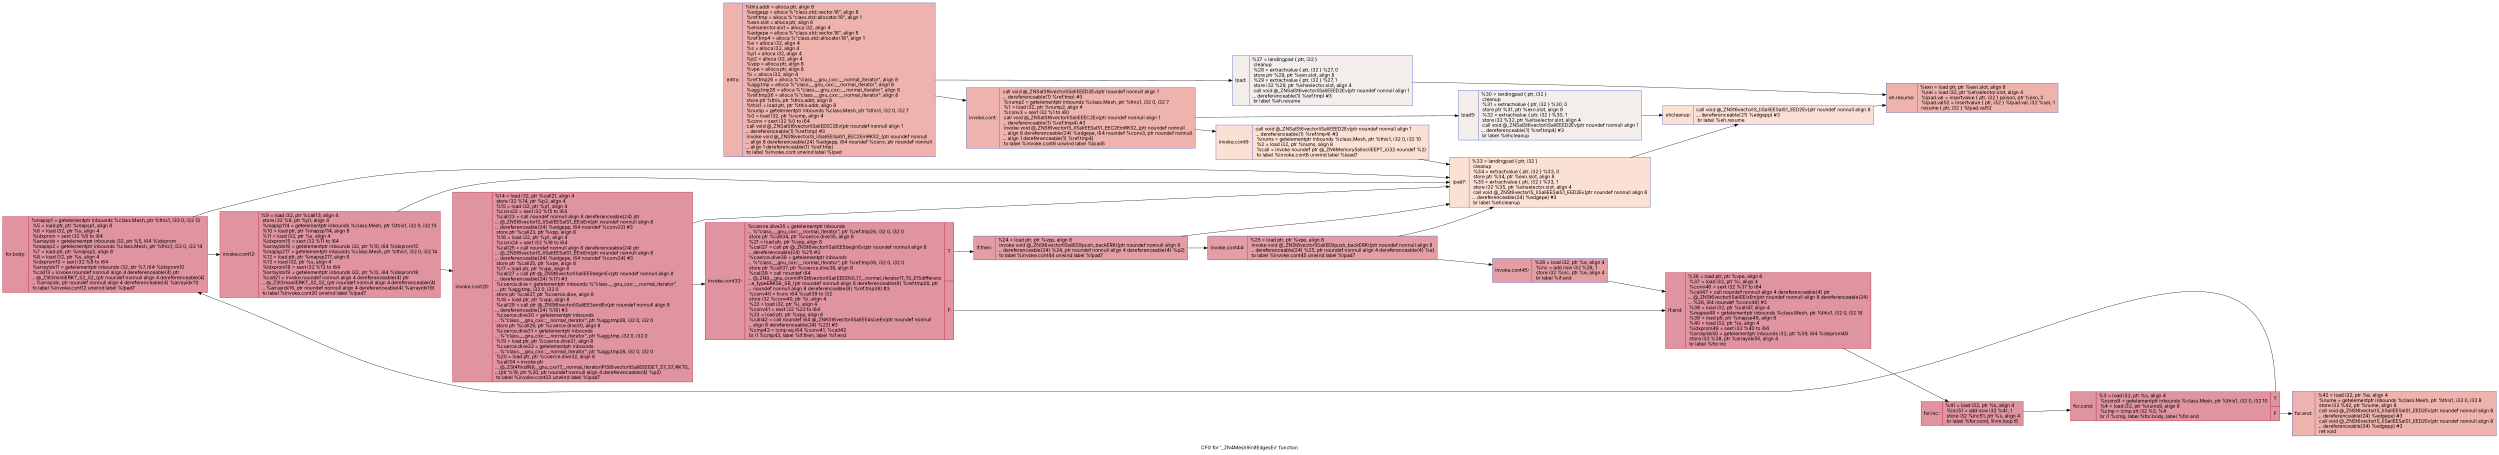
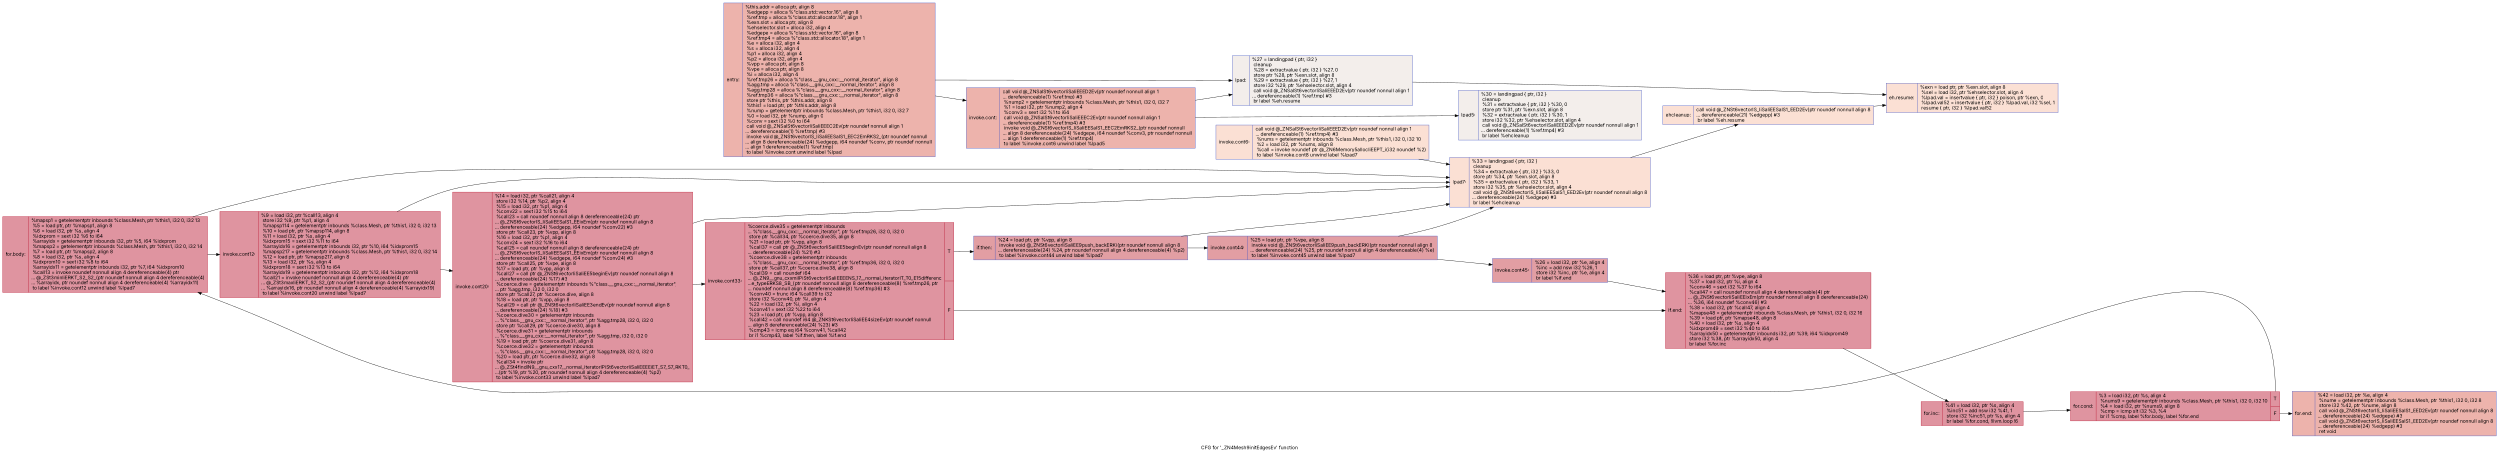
(1972, 98) -> (1972, 98)
(1036, 113) -> (1036, 113)
(1650, 115) -> none
(785, 116) -> (785, 116)
(1204, 130) -> (1212, 98)
